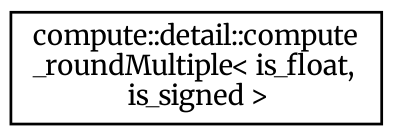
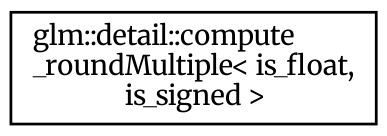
(196, 68) -> (194, 68)
